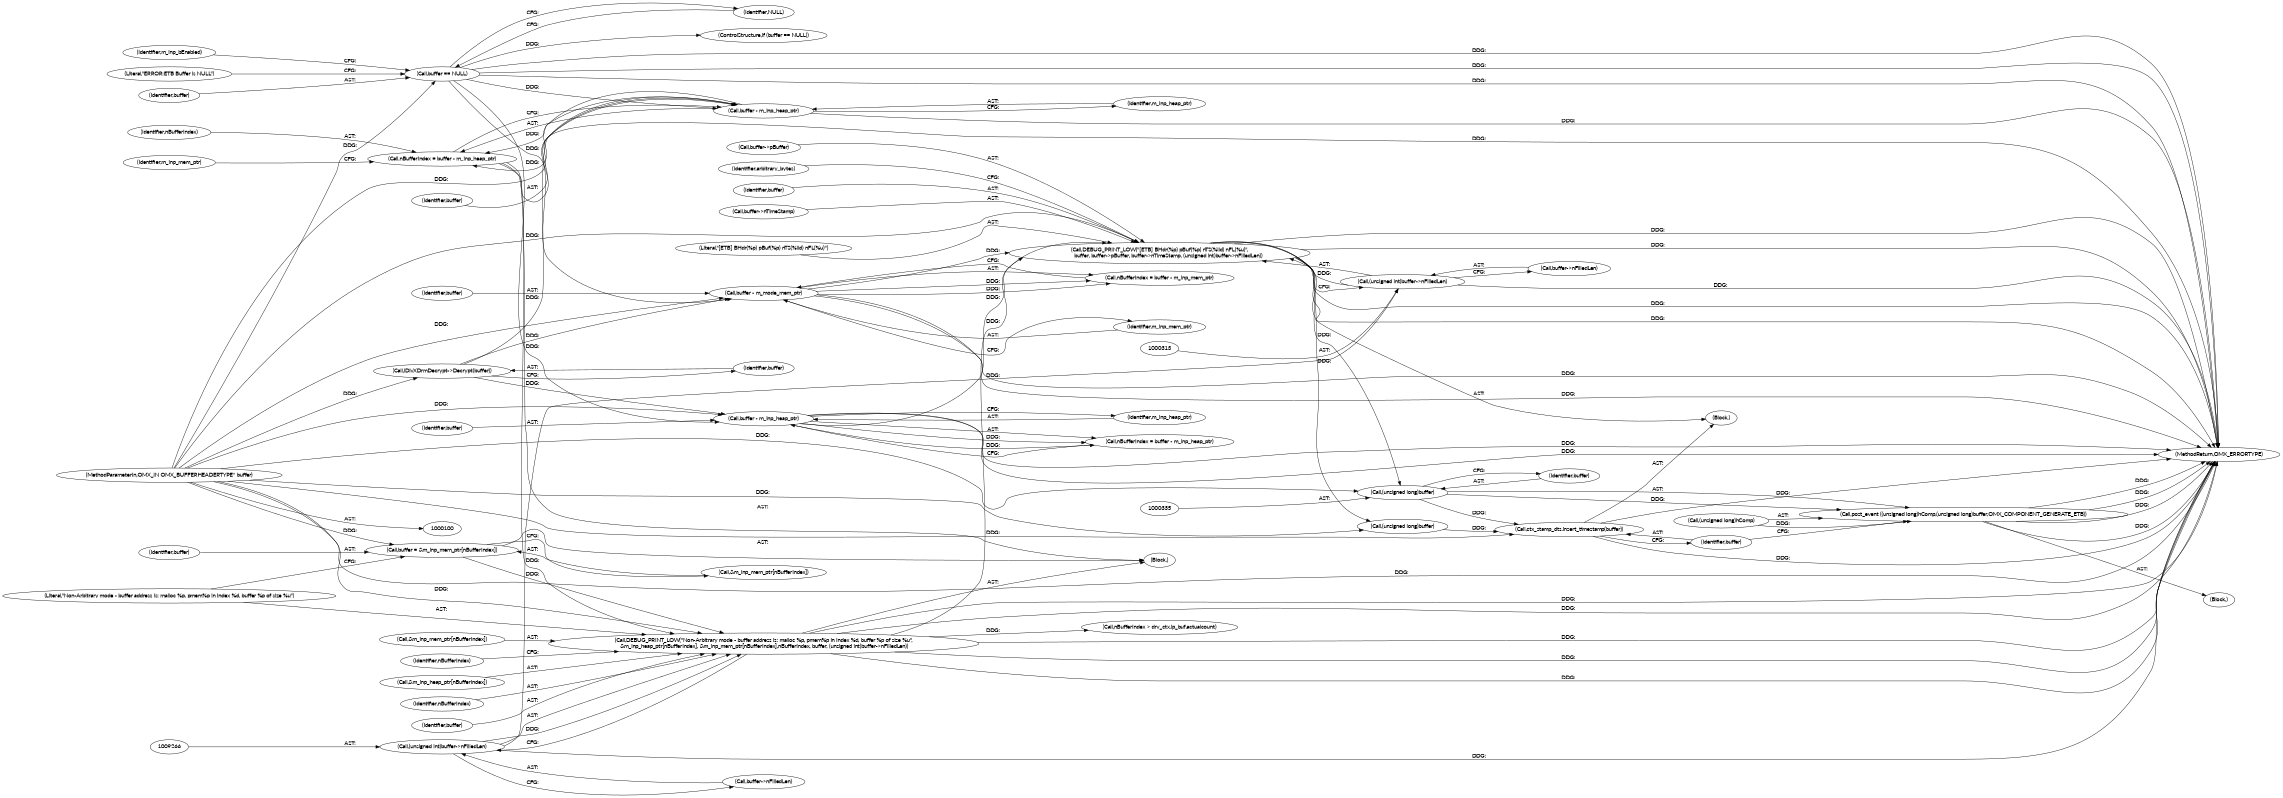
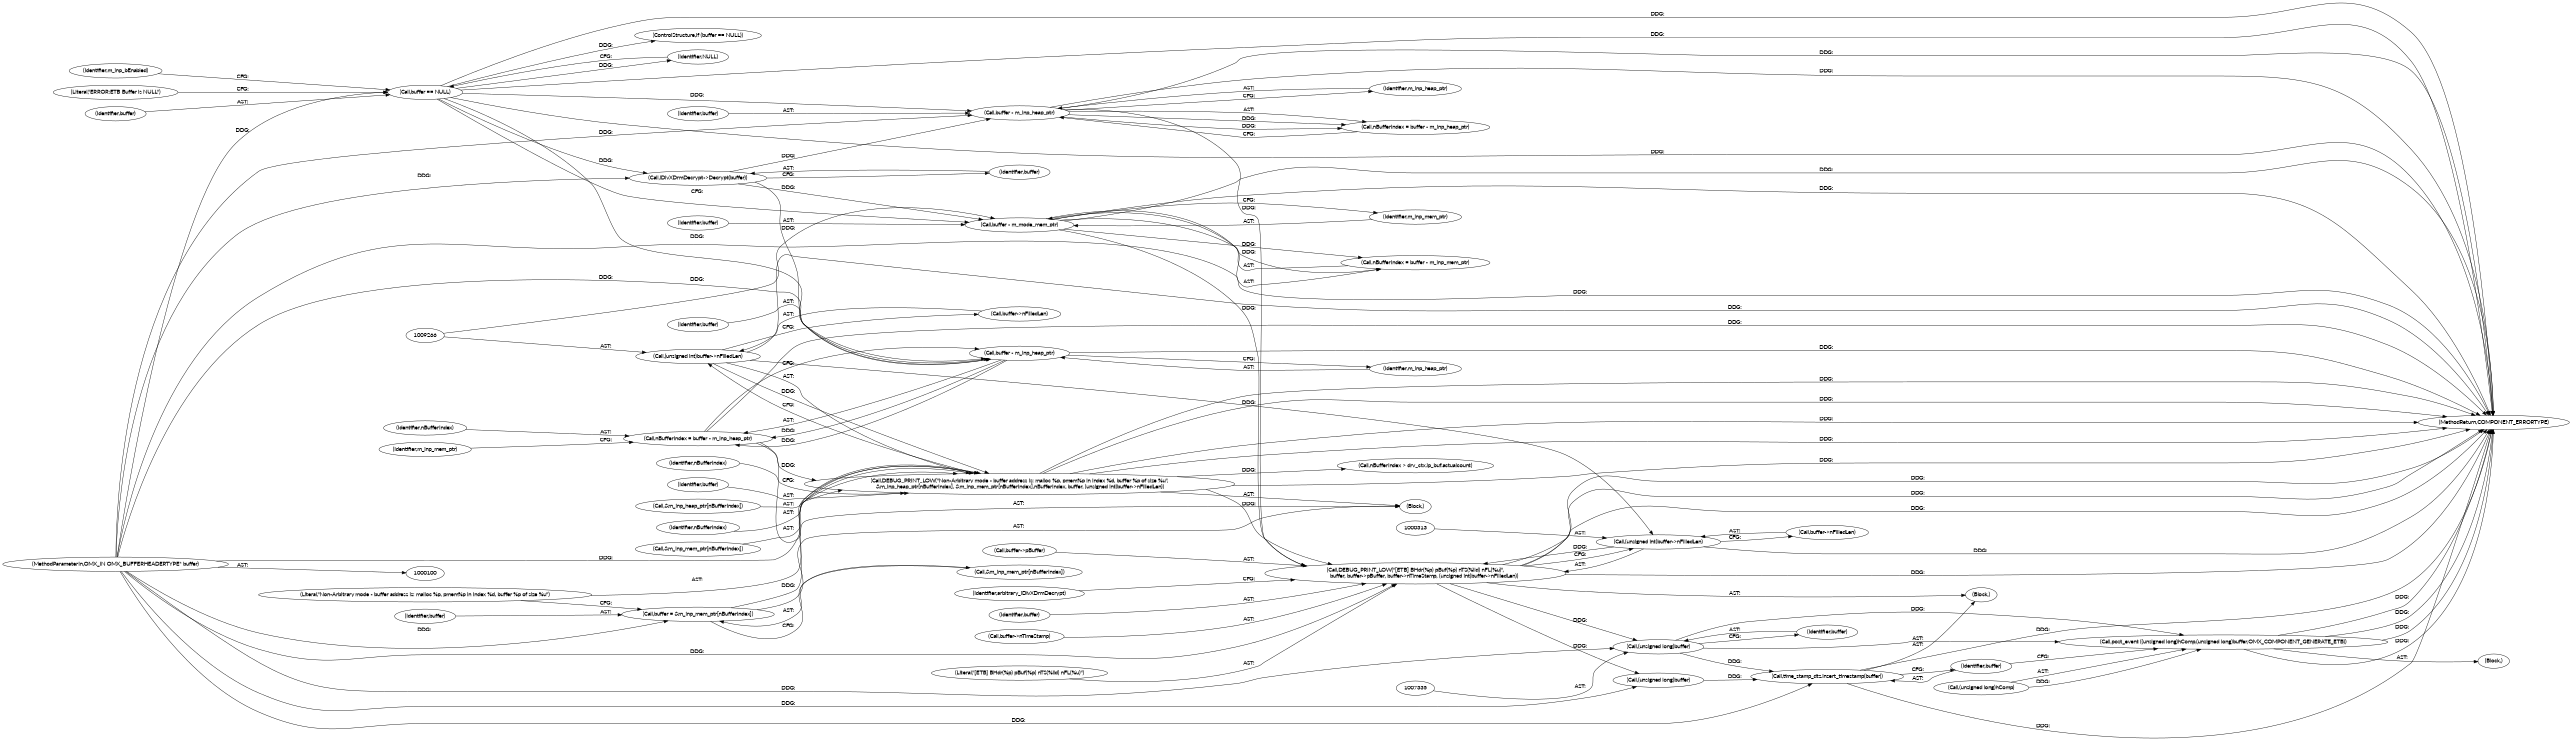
(533, 13) -> (607, 66)
none -> (523, 137)
(533, 149) -> (698, 192)
(764, 169) -> (1020, 594)
(994, 261) -> (1250, 266)
(435, 342) -> (737, 292)
(2219, 455) -> (2494, 422)
(1160, 509) -> (1415, 688)
(1569, 530) -> (1827, 677)
